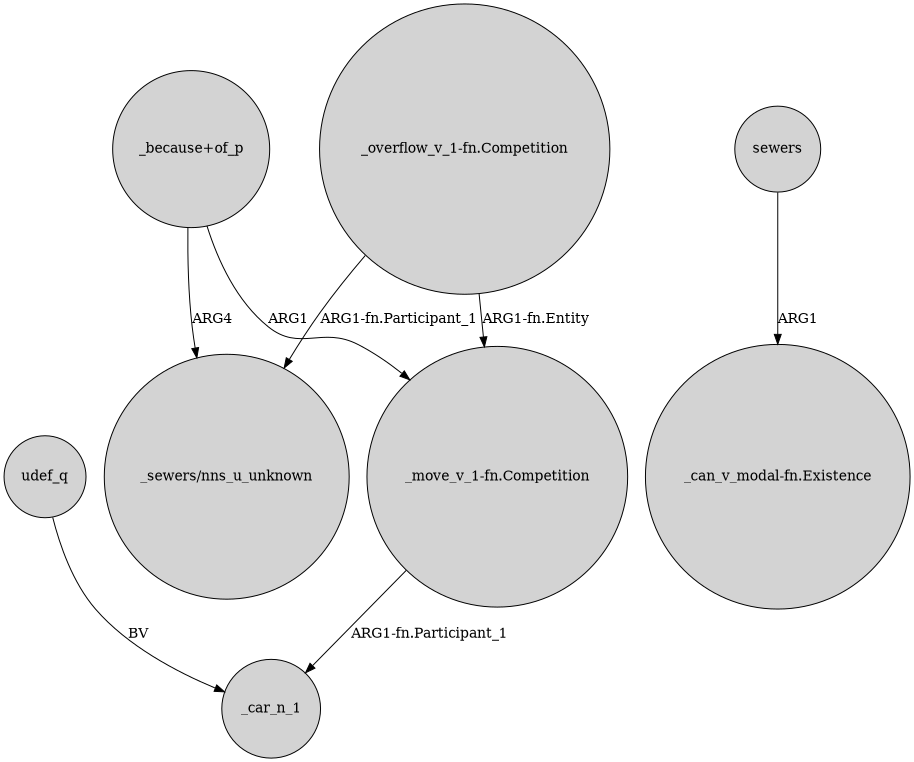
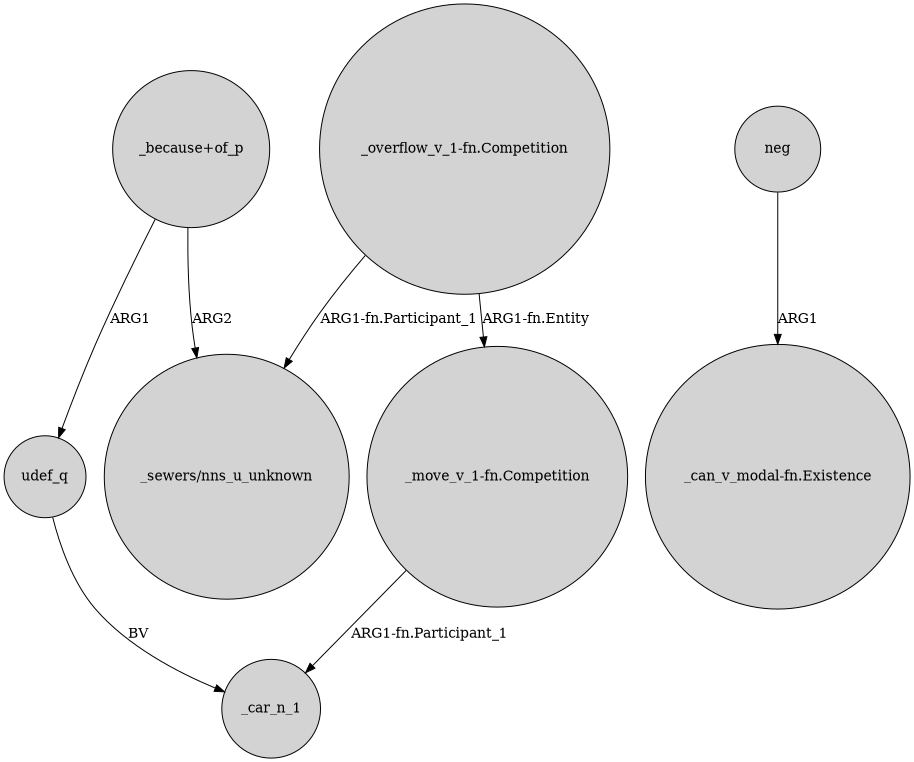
(778, 149) -> (778, 149)
(212, 319) -> (212, 319)
(279, 334) -> (105, 322)
